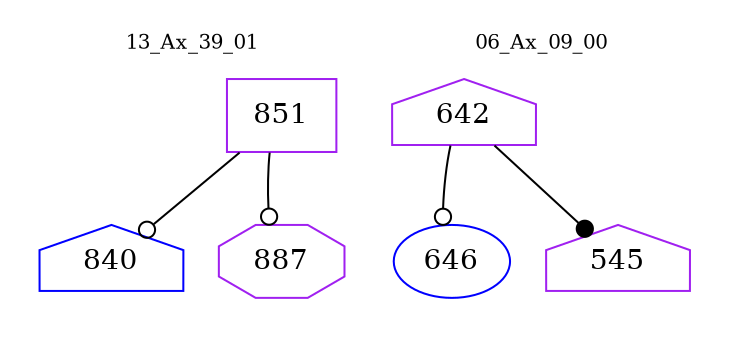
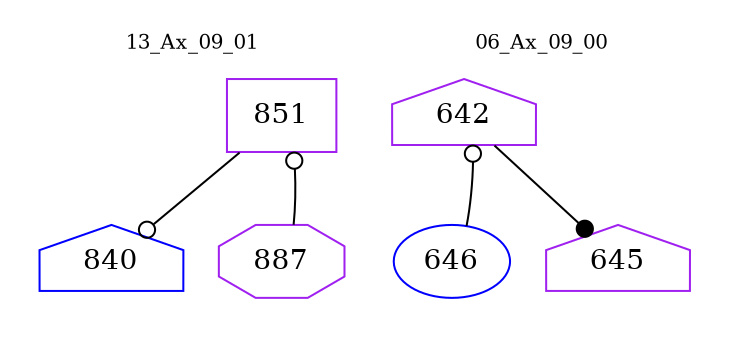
(193, 44) -> (193, 44)
(445, 177) -> (471, 194)
(268, 180) -> (295, 197)
(618, 261) -> (618, 261)
